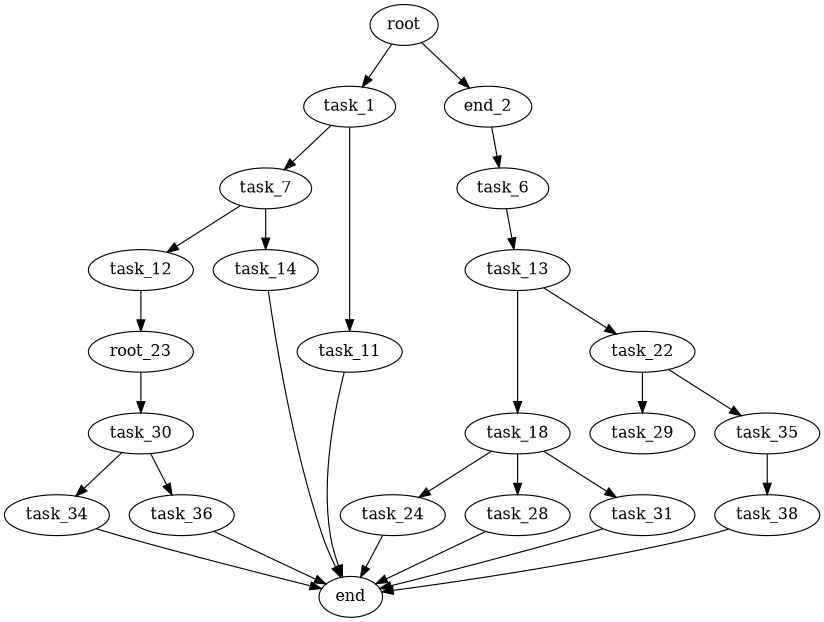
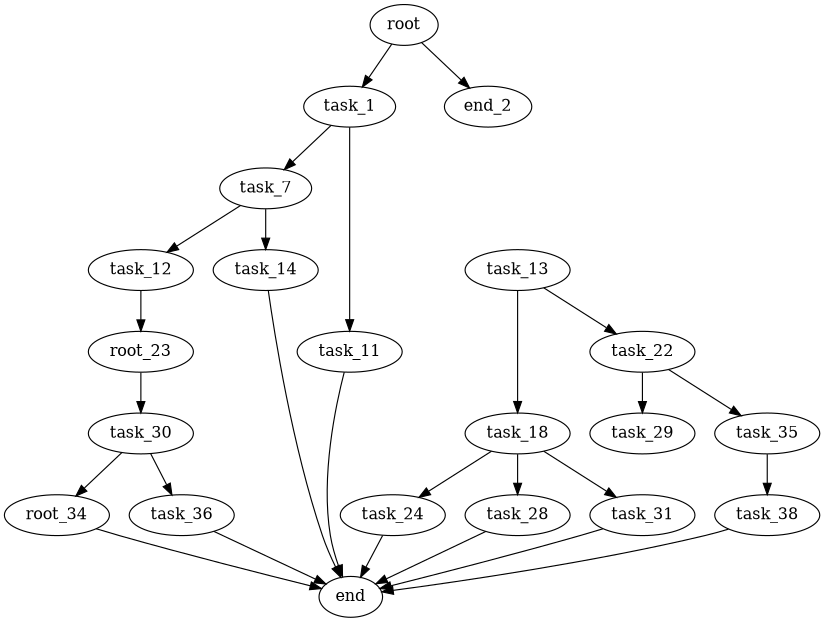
(503, 188) -> none
(57, 515) -> (57, 515)
